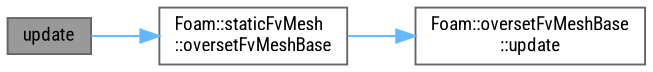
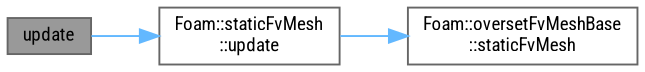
(253, 36) -> (249, 36)
(530, 36) -> (523, 36)
